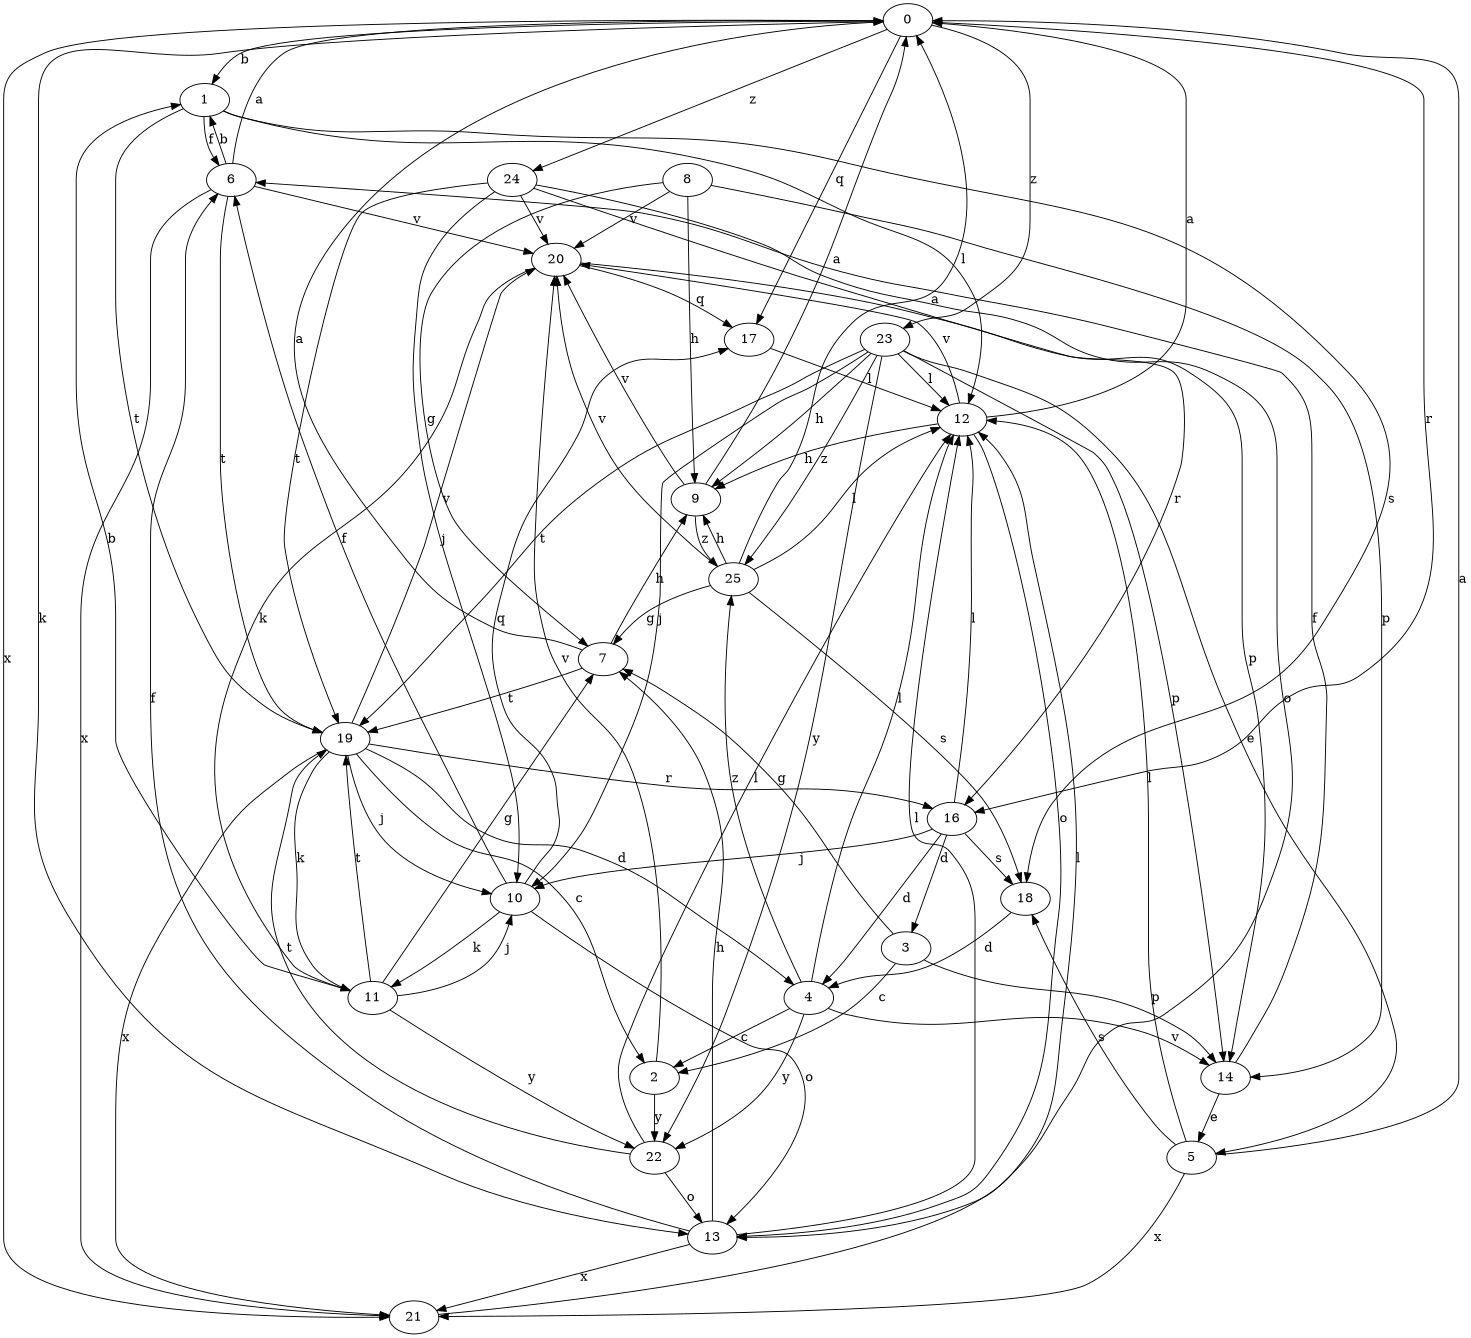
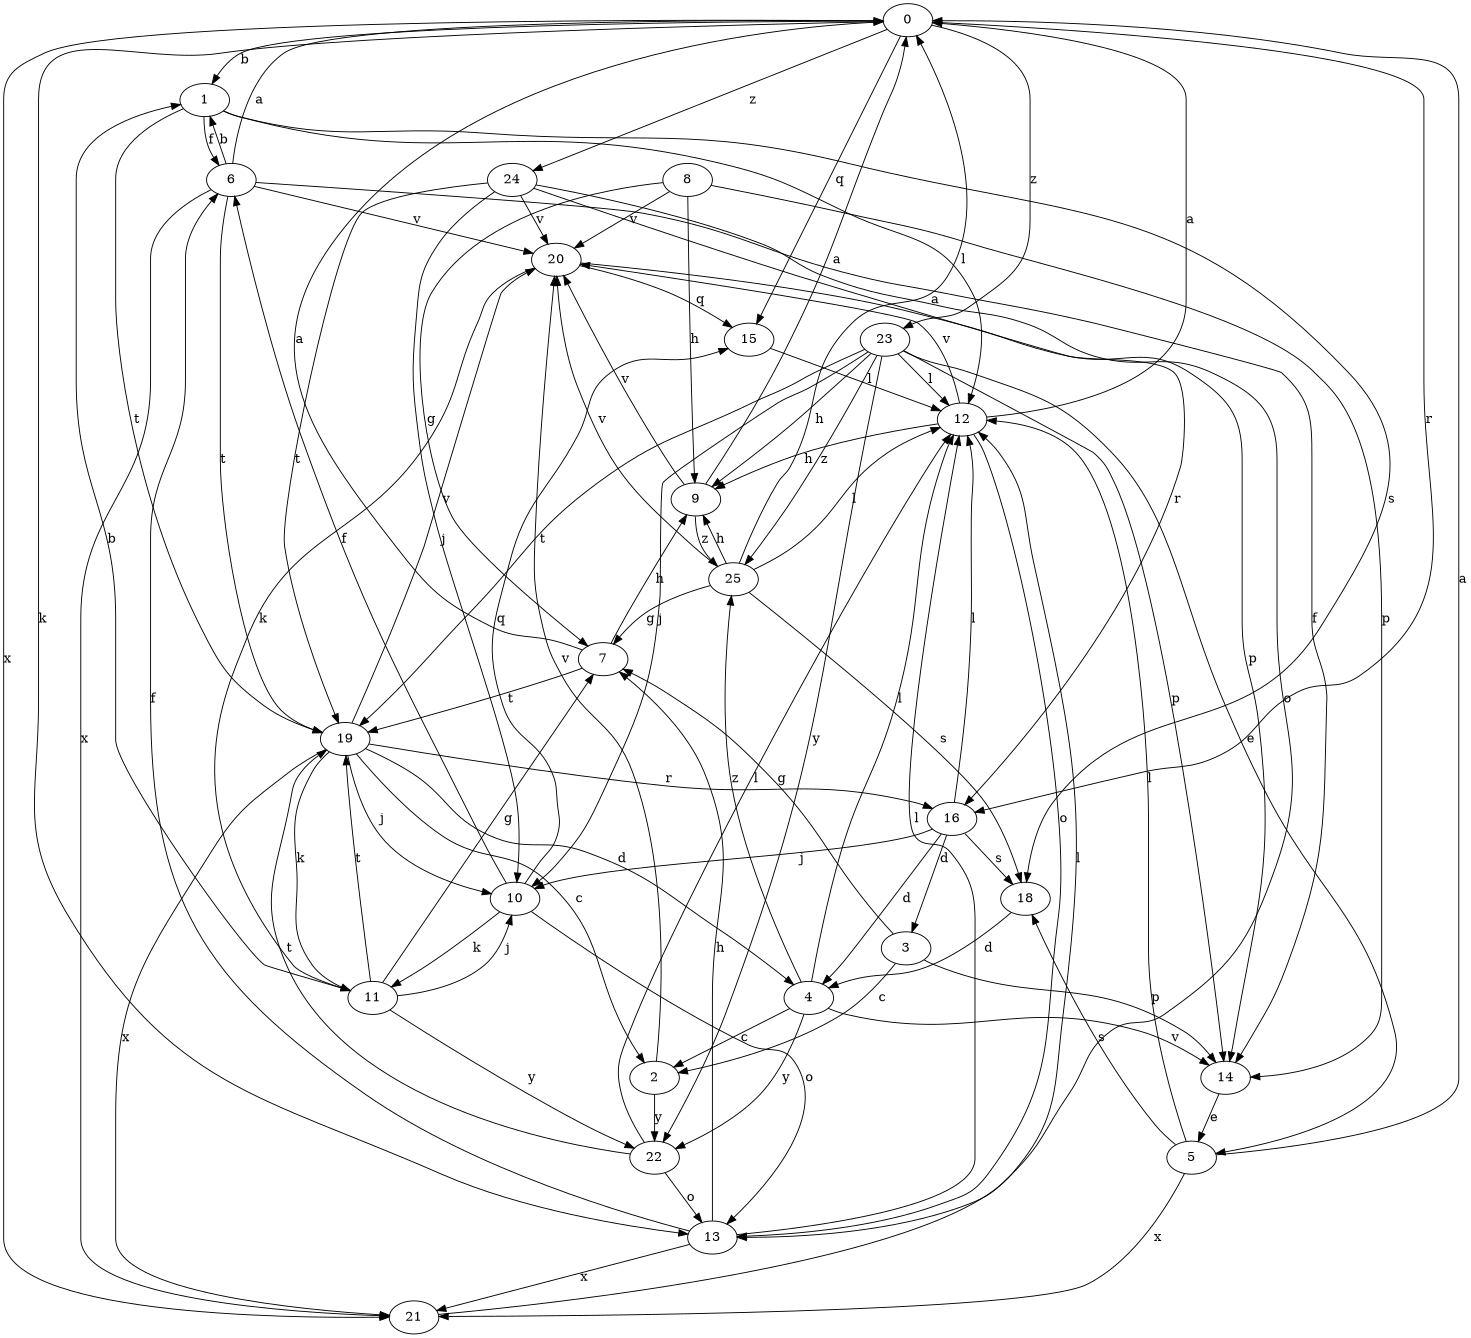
(1127, 331) -> (1118, 329)
(749, 340) -> (749, 340)
